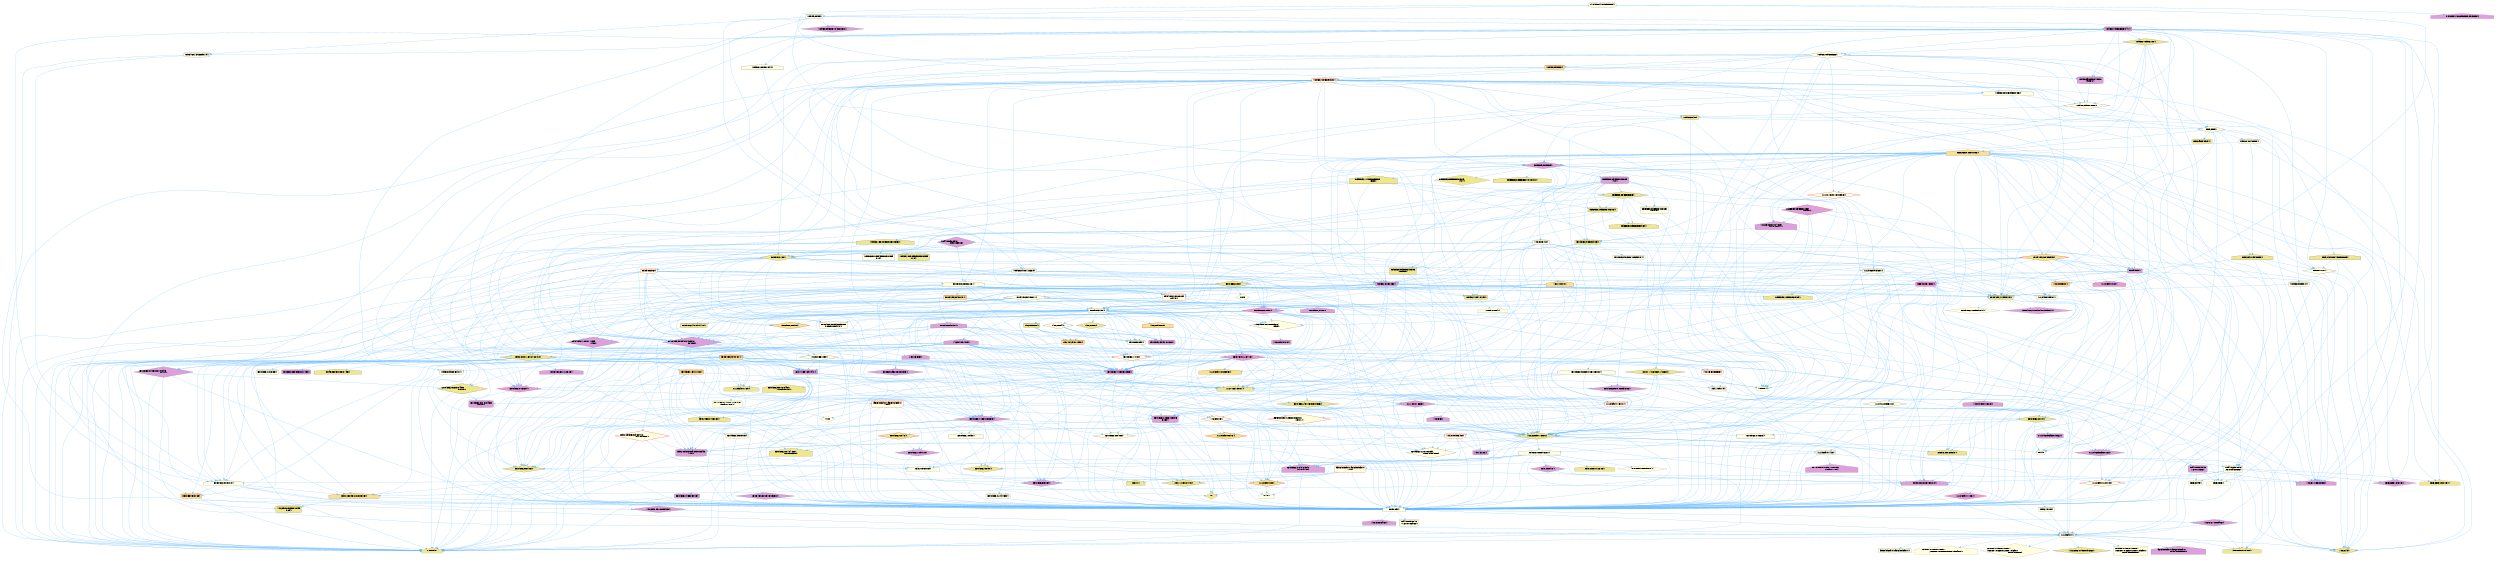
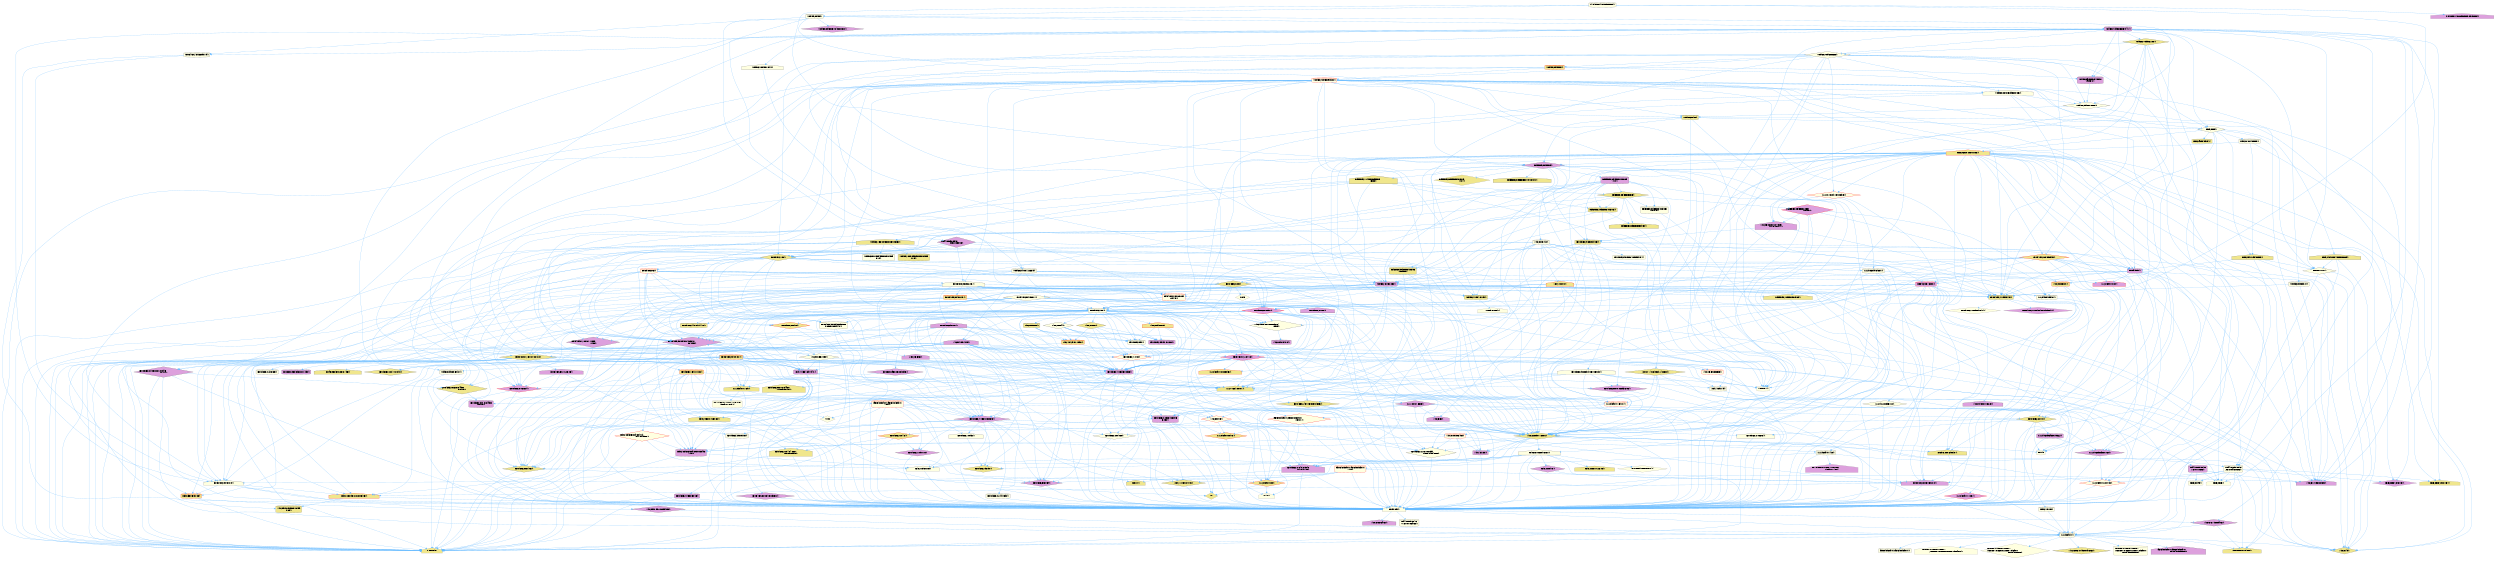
none -> (390, 372)
